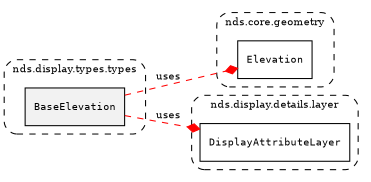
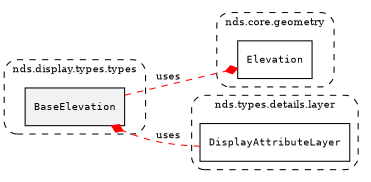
(275, 105) -> (275, 105)
(156, 121) -> (161, 142)
